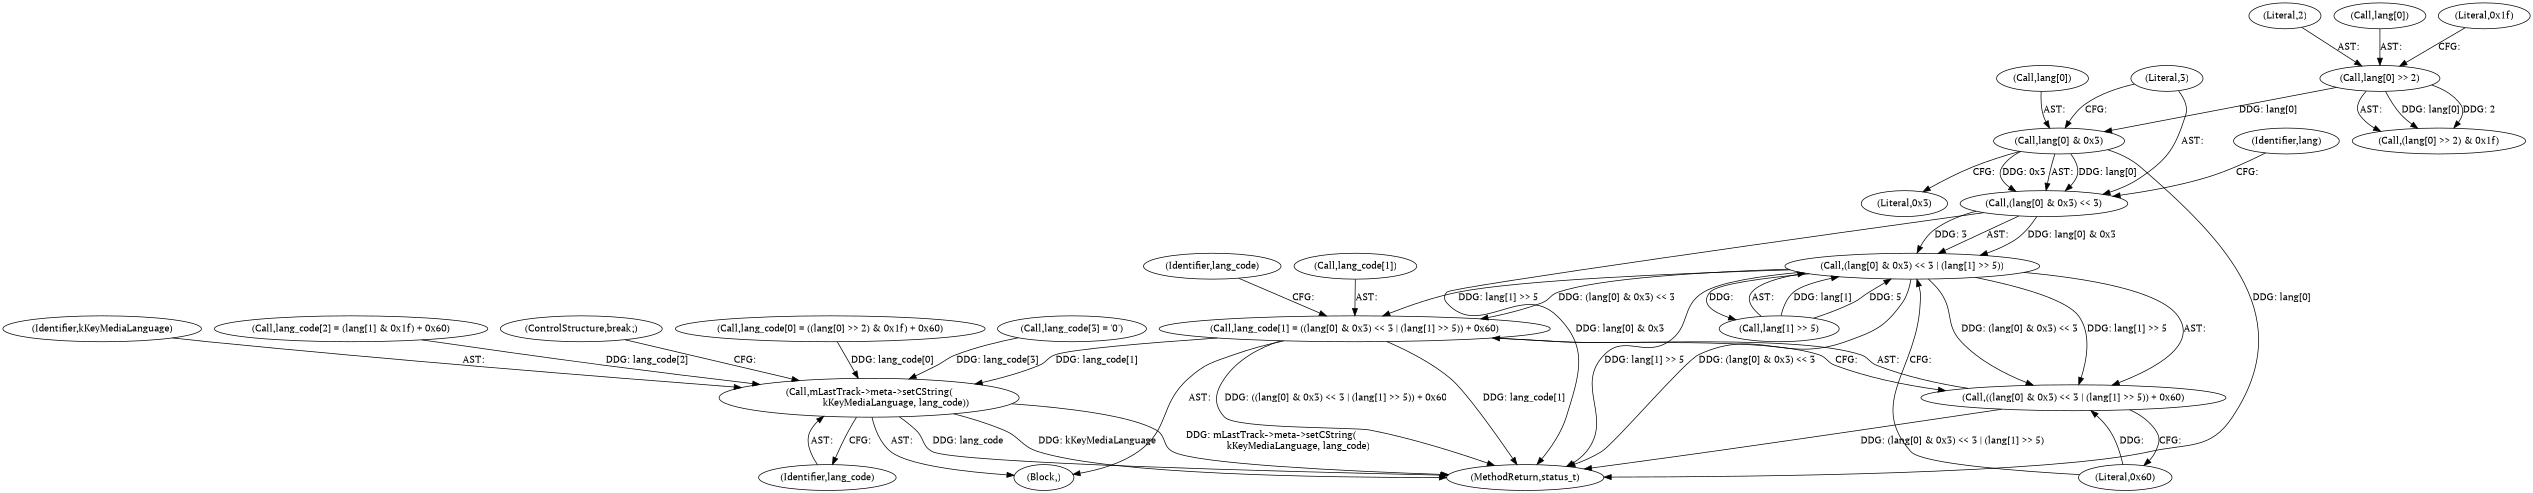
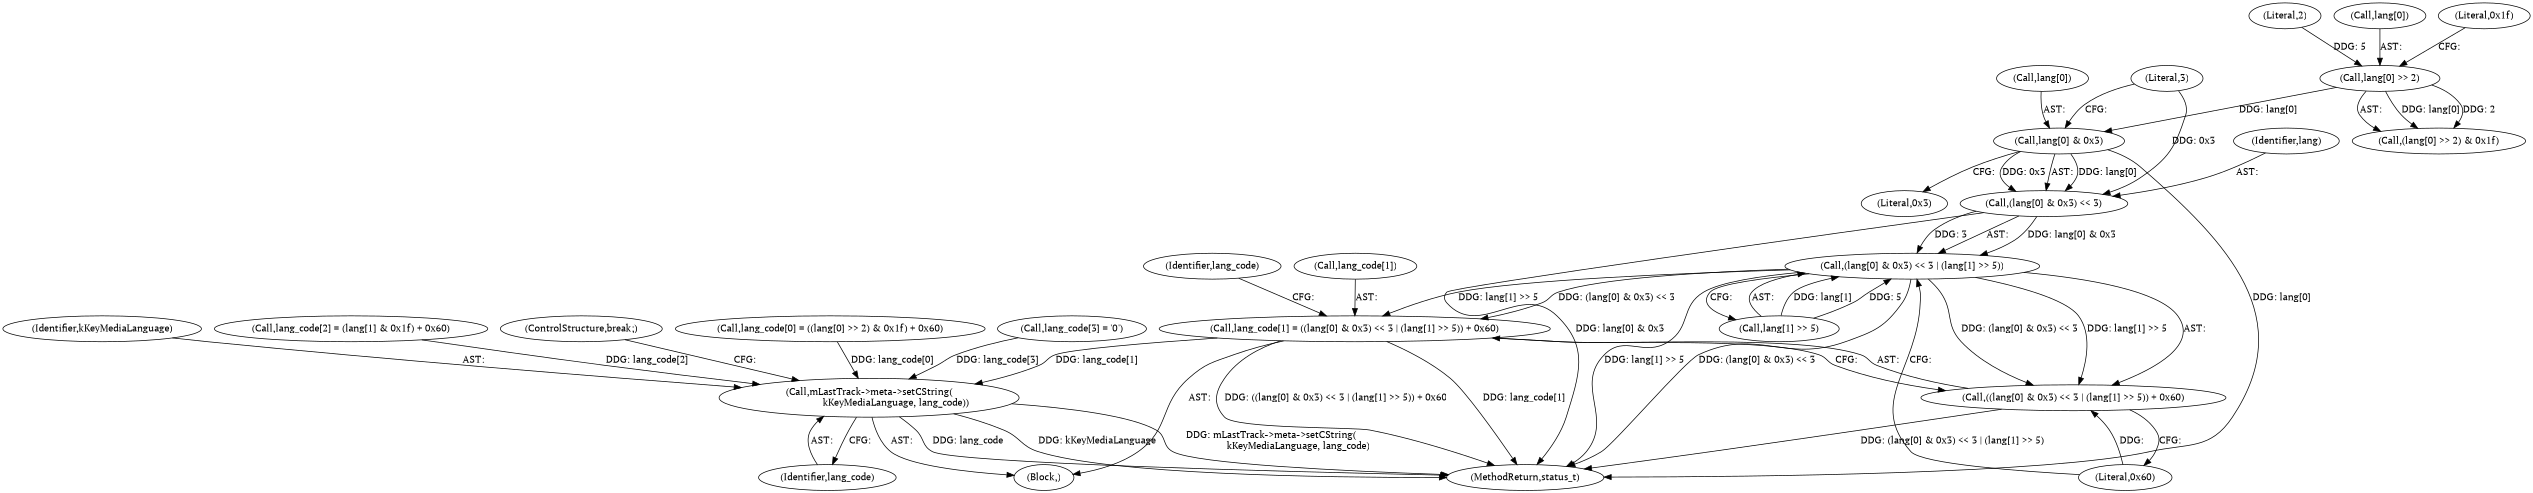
(2350, 47) -> (2350, 47)
(2194, 141) -> (2194, 141)
(2249, 172) -> (2249, 172)
(1723, 297) -> (1723, 297)
